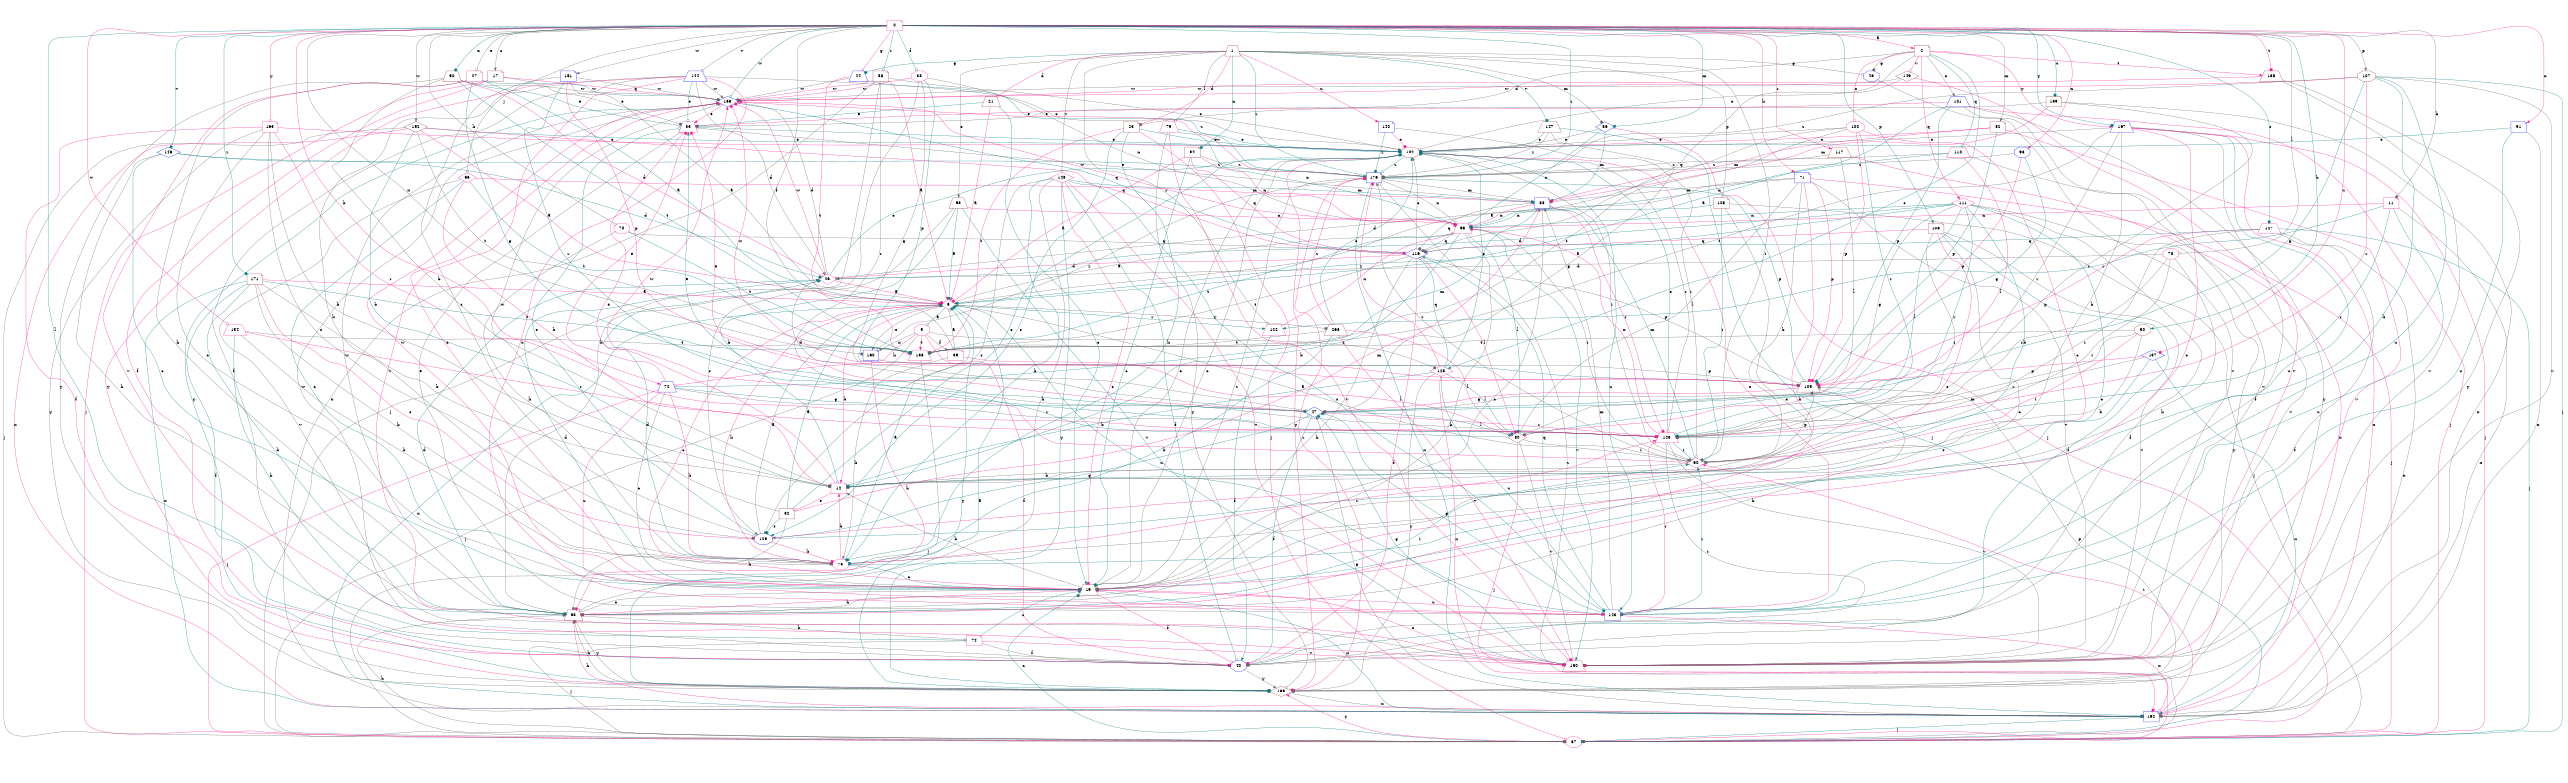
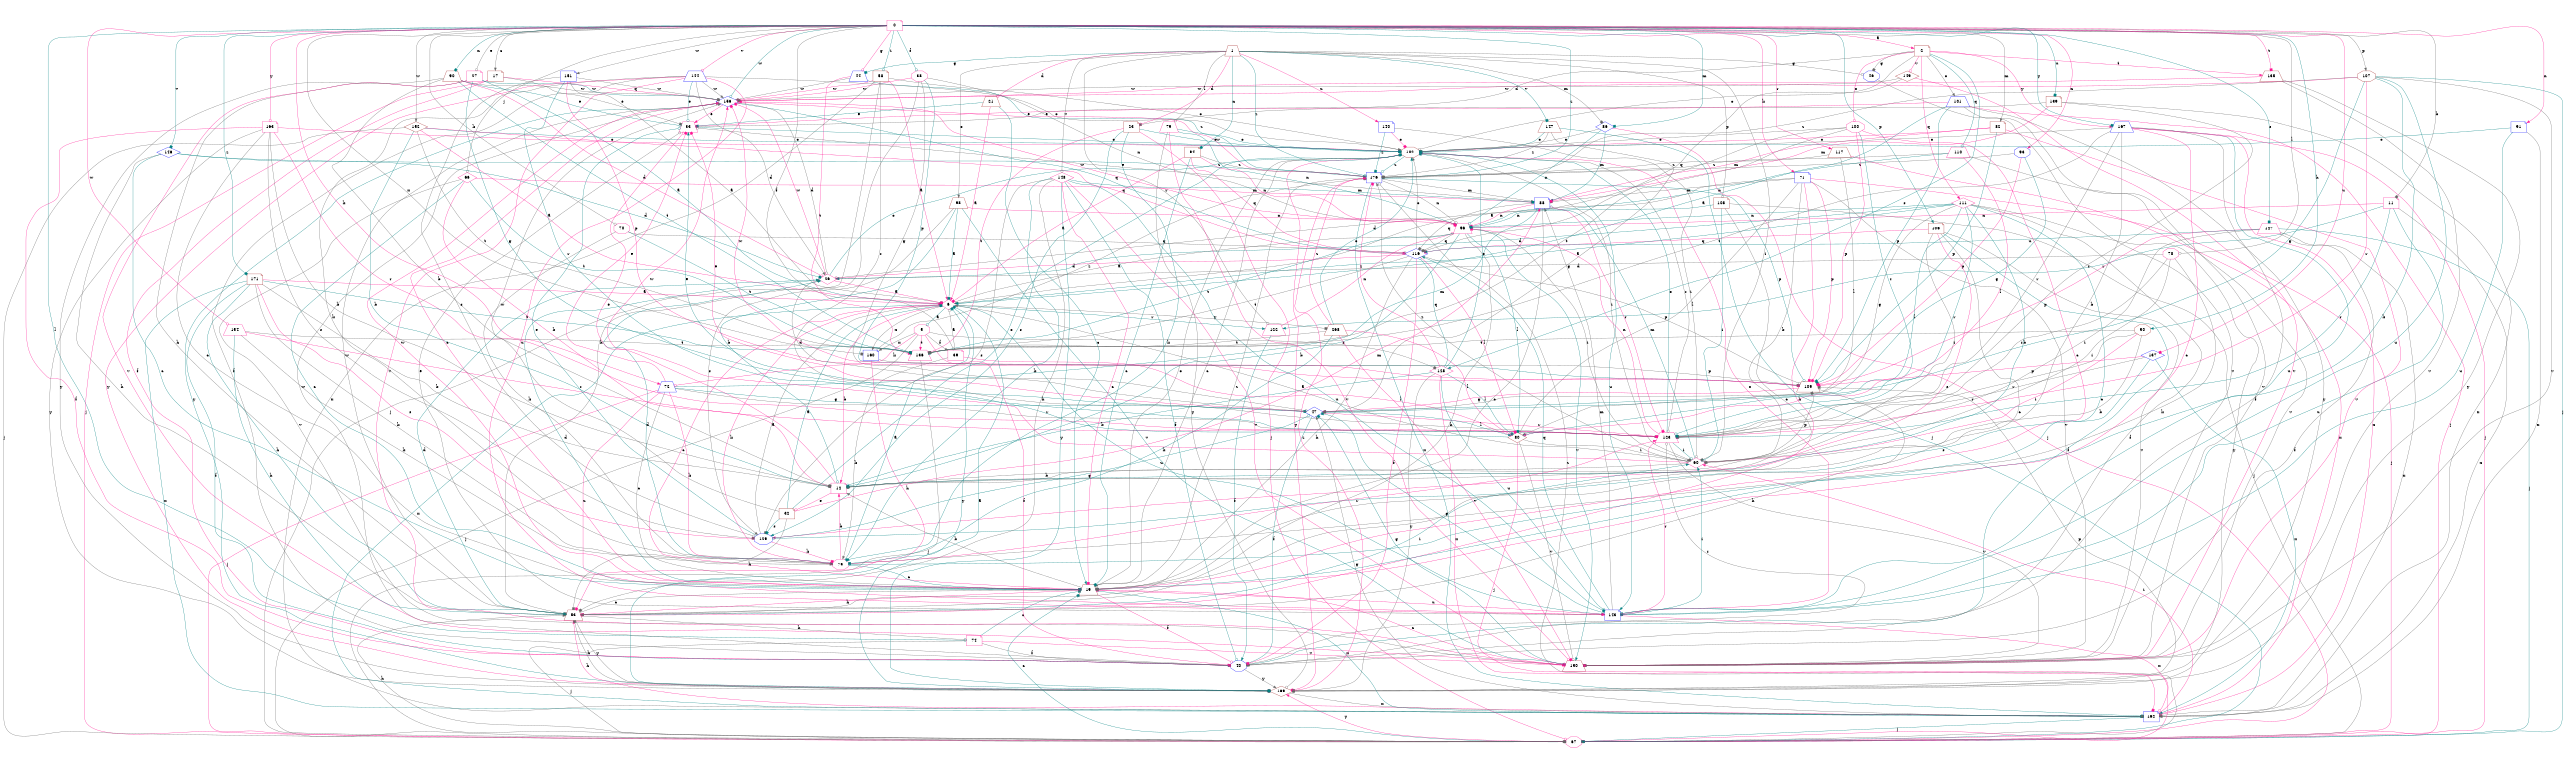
(762, 37) -> (762, 37)
(2030, 241) -> (2030, 241)
(1973, 399) -> (1973, 399)
(981, 540) -> (981, 540)
(295, 697) -> none
